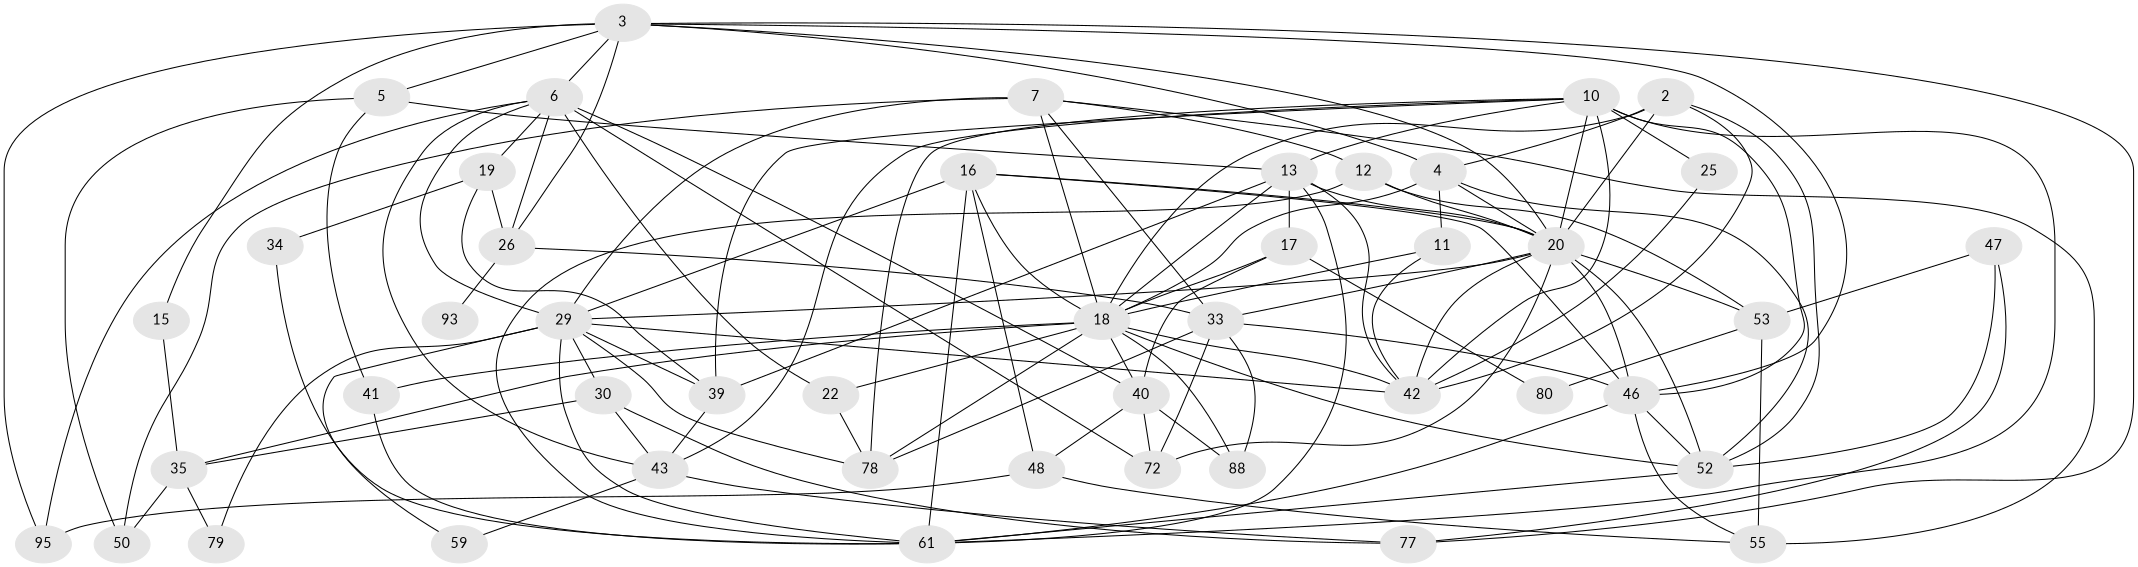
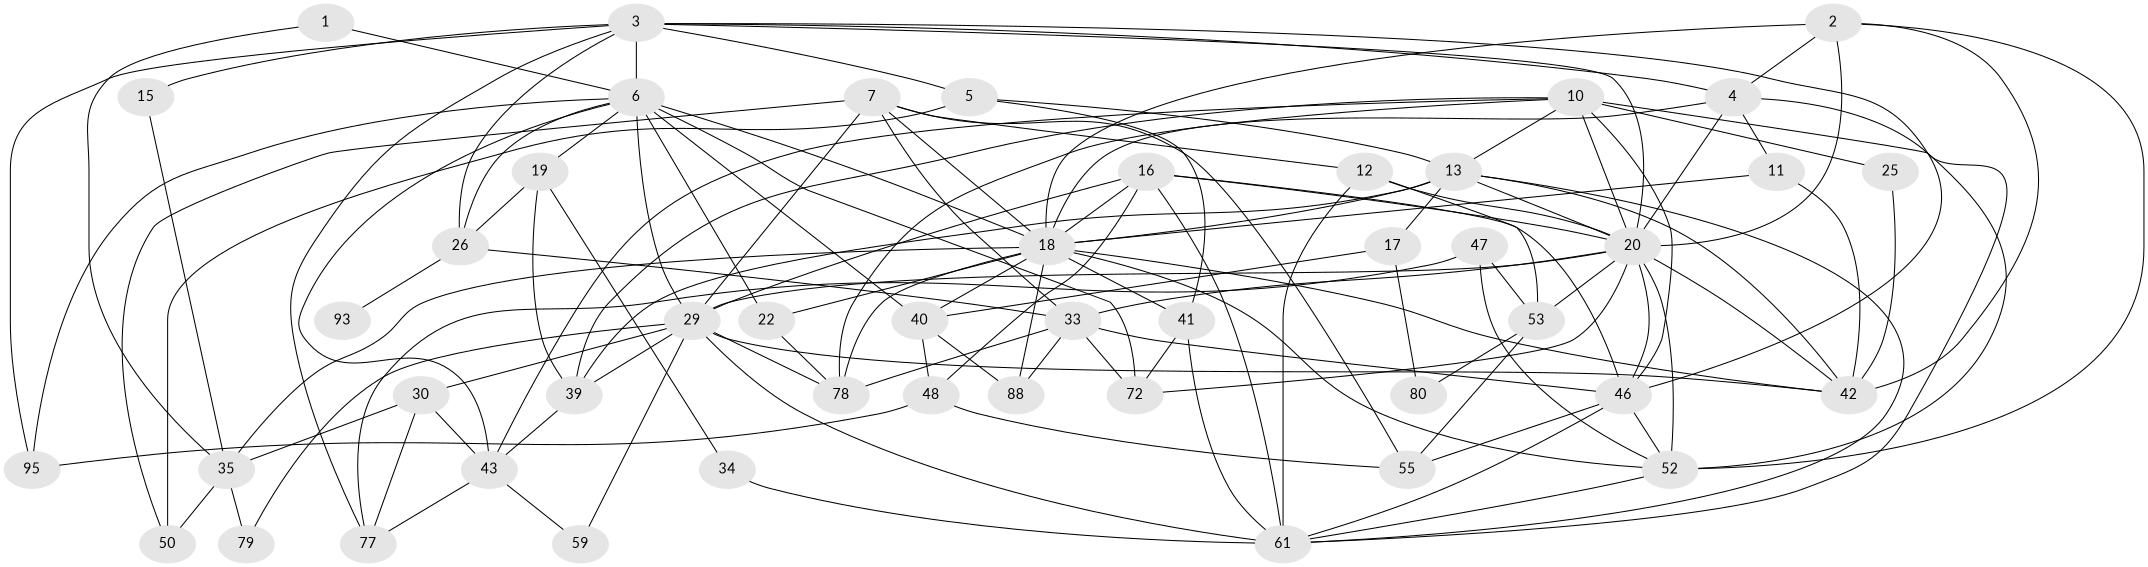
none -> (326, 23)
(1199, 282) -> (844, 166)
(1575, 283) -> none
(1147, 432) -> (1161, 358)
